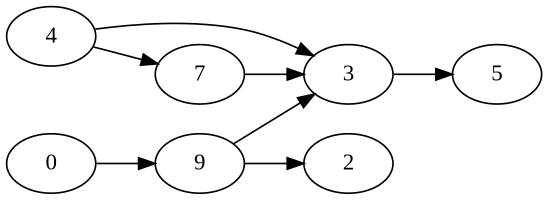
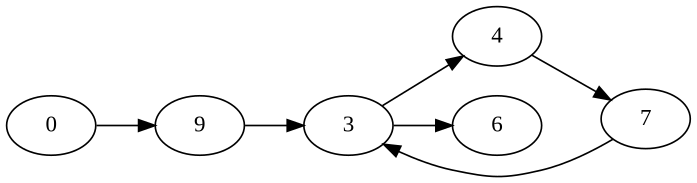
(198, 24) -> (416, 85)
(497, 74) -> (497, 126)
(348, 163) -> none
